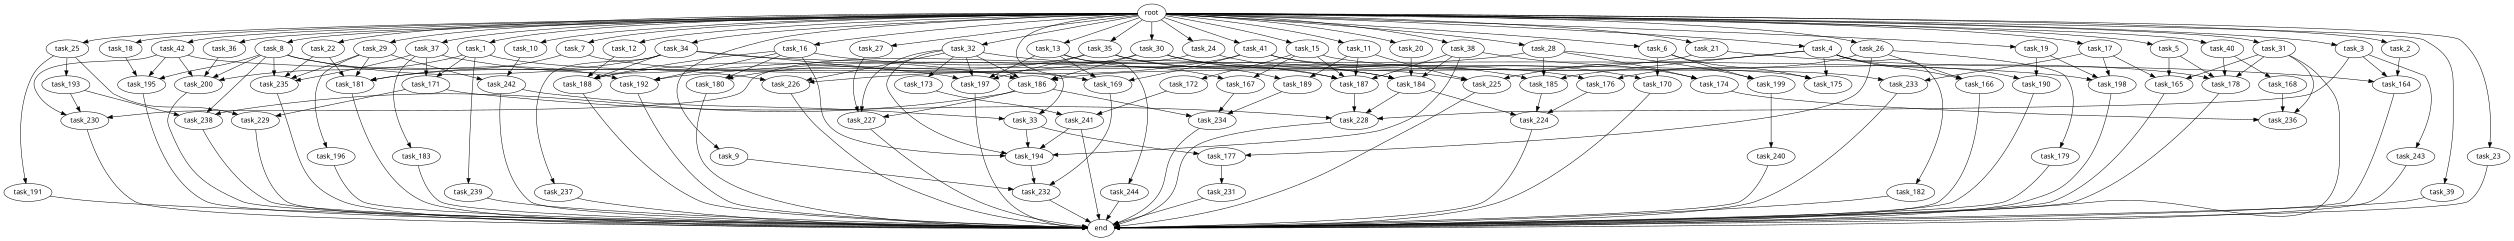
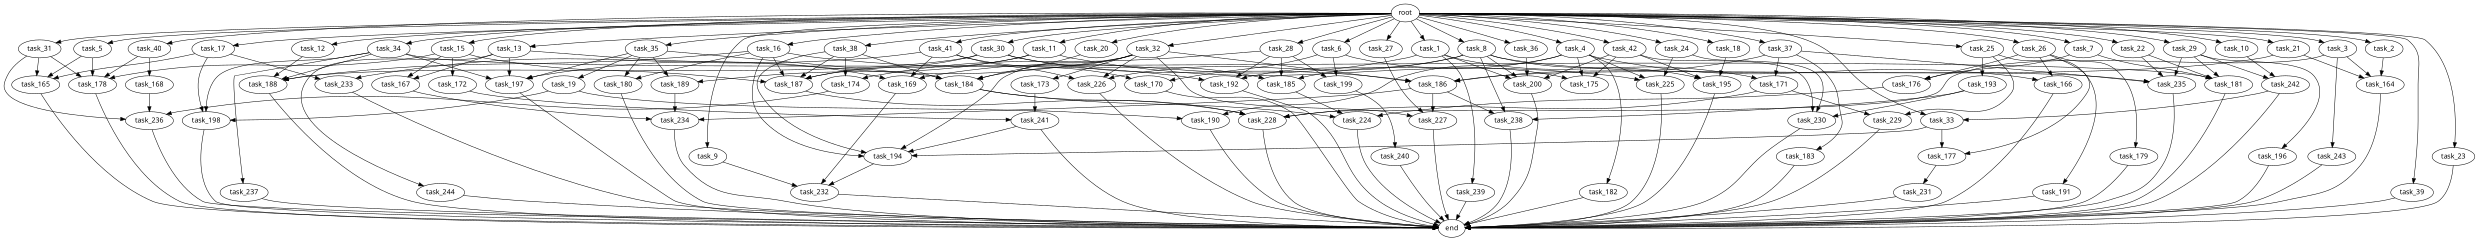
(1610, 28) -> (607, 66)
(2087, 202) -> (773, 220)
